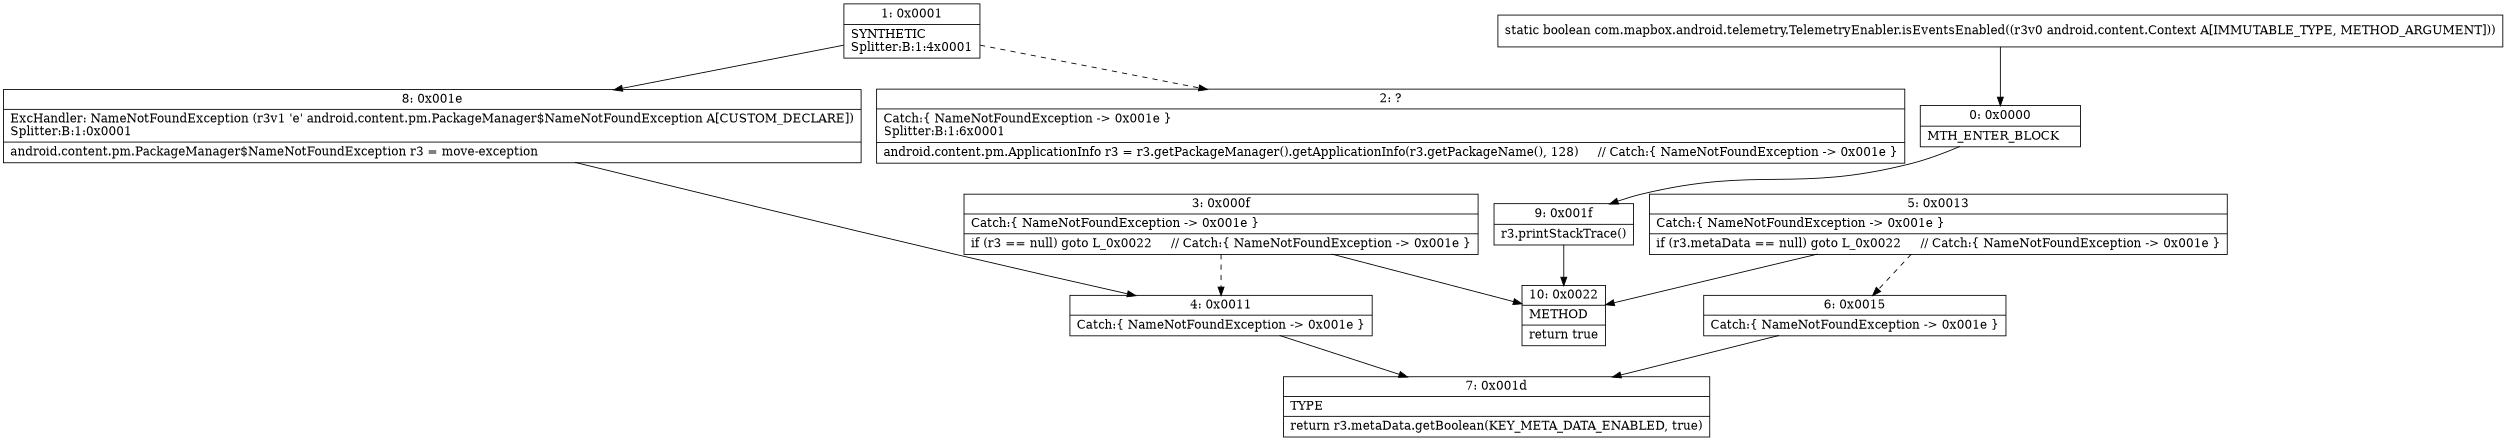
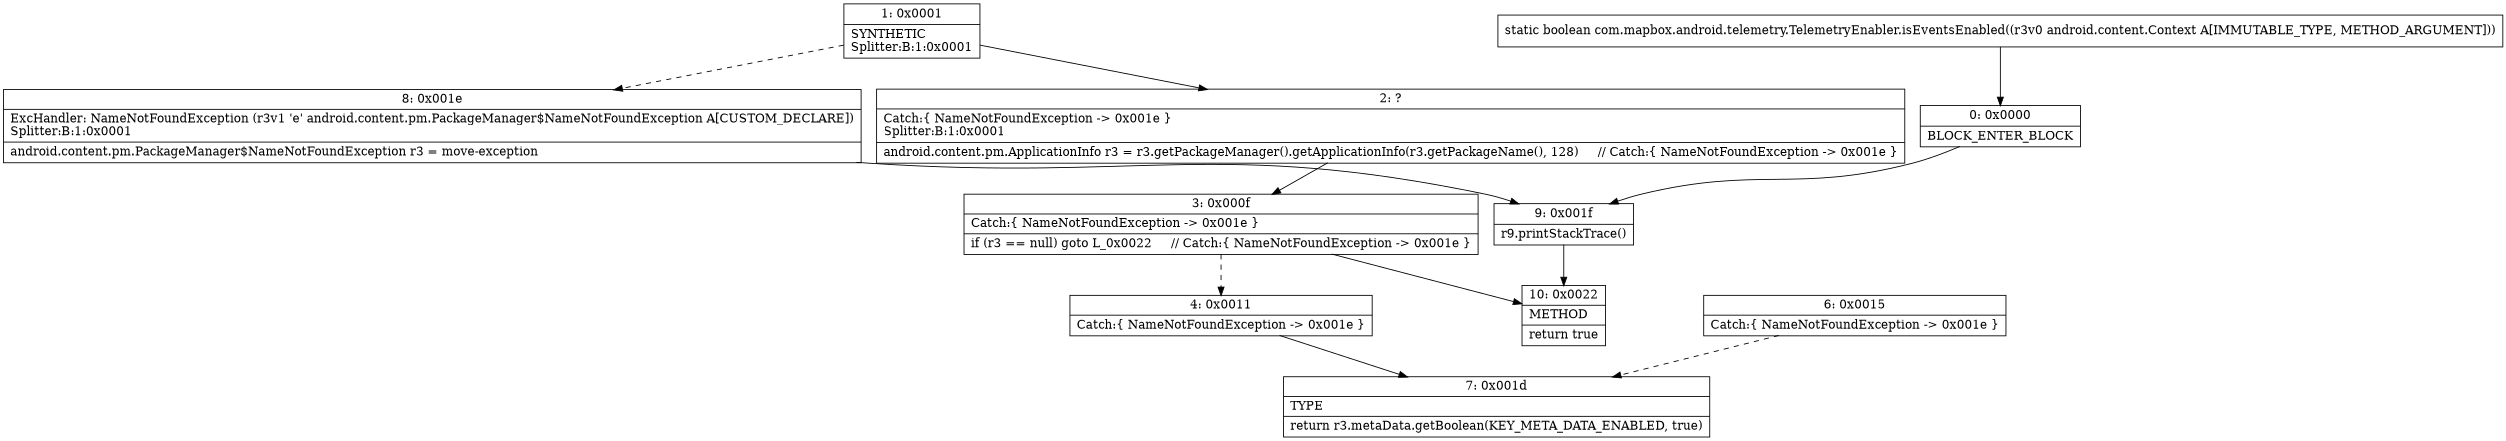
(912, 47) -> (912, 47)
(1089, 66) -> (1089, 66)
(733, 67) -> (733, 67)
(945, 132) -> (945, 132)
(1993, 136) -> (2000, 136)
none -> (1304, 177)
(1938, 224) -> none
(851, 229) -> (1185, 165)
(1564, 234) -> (1564, 234)
(1700, 355) -> (1700, 355)
